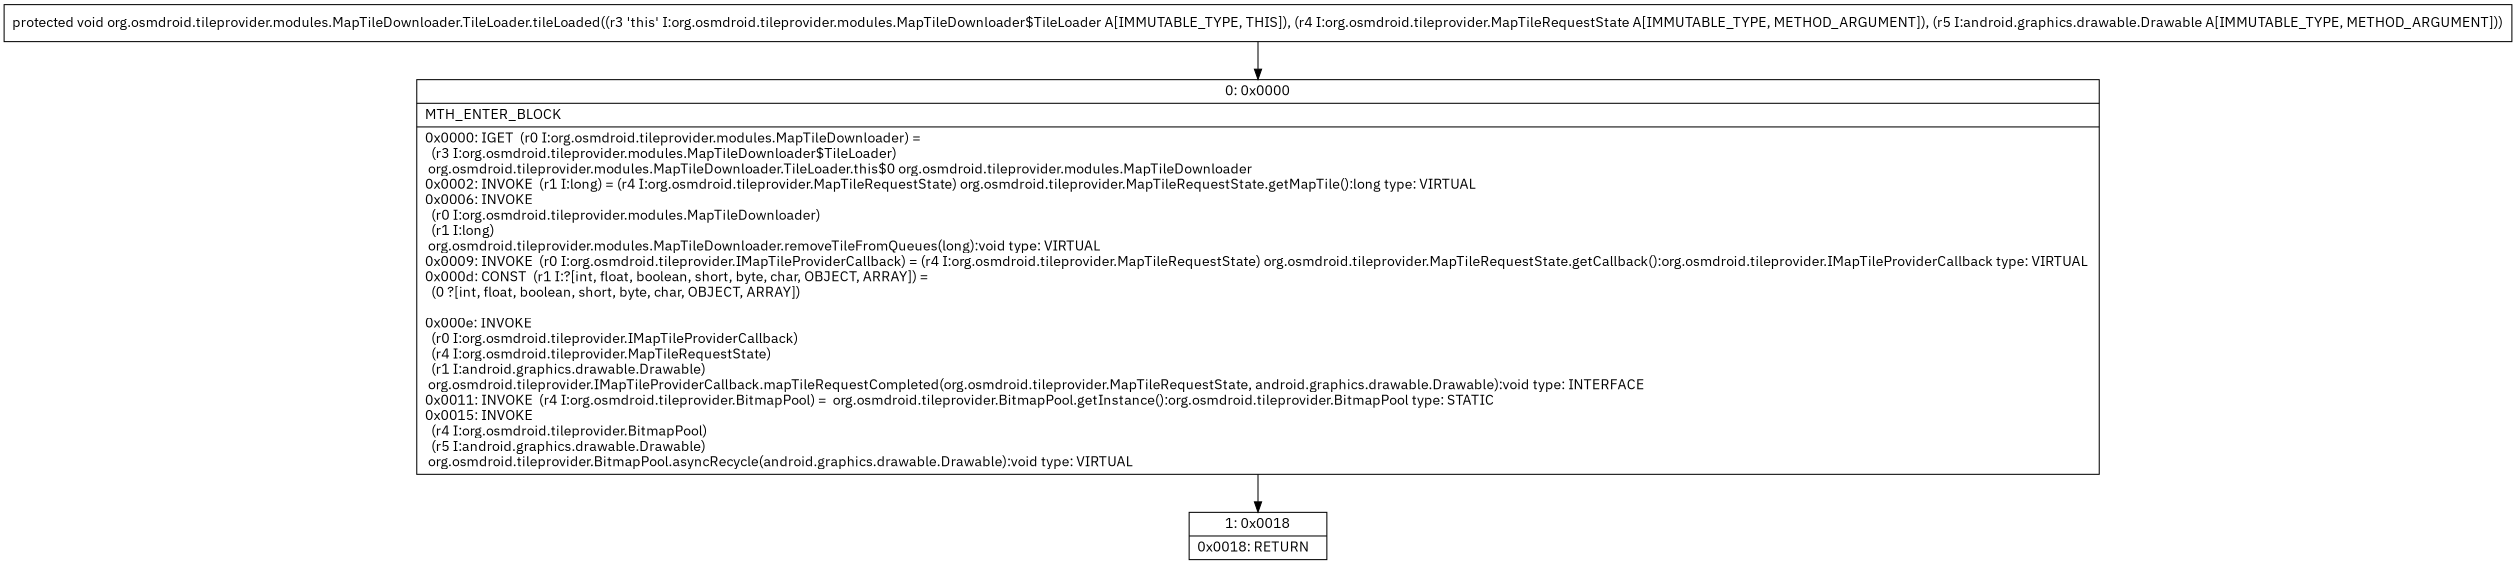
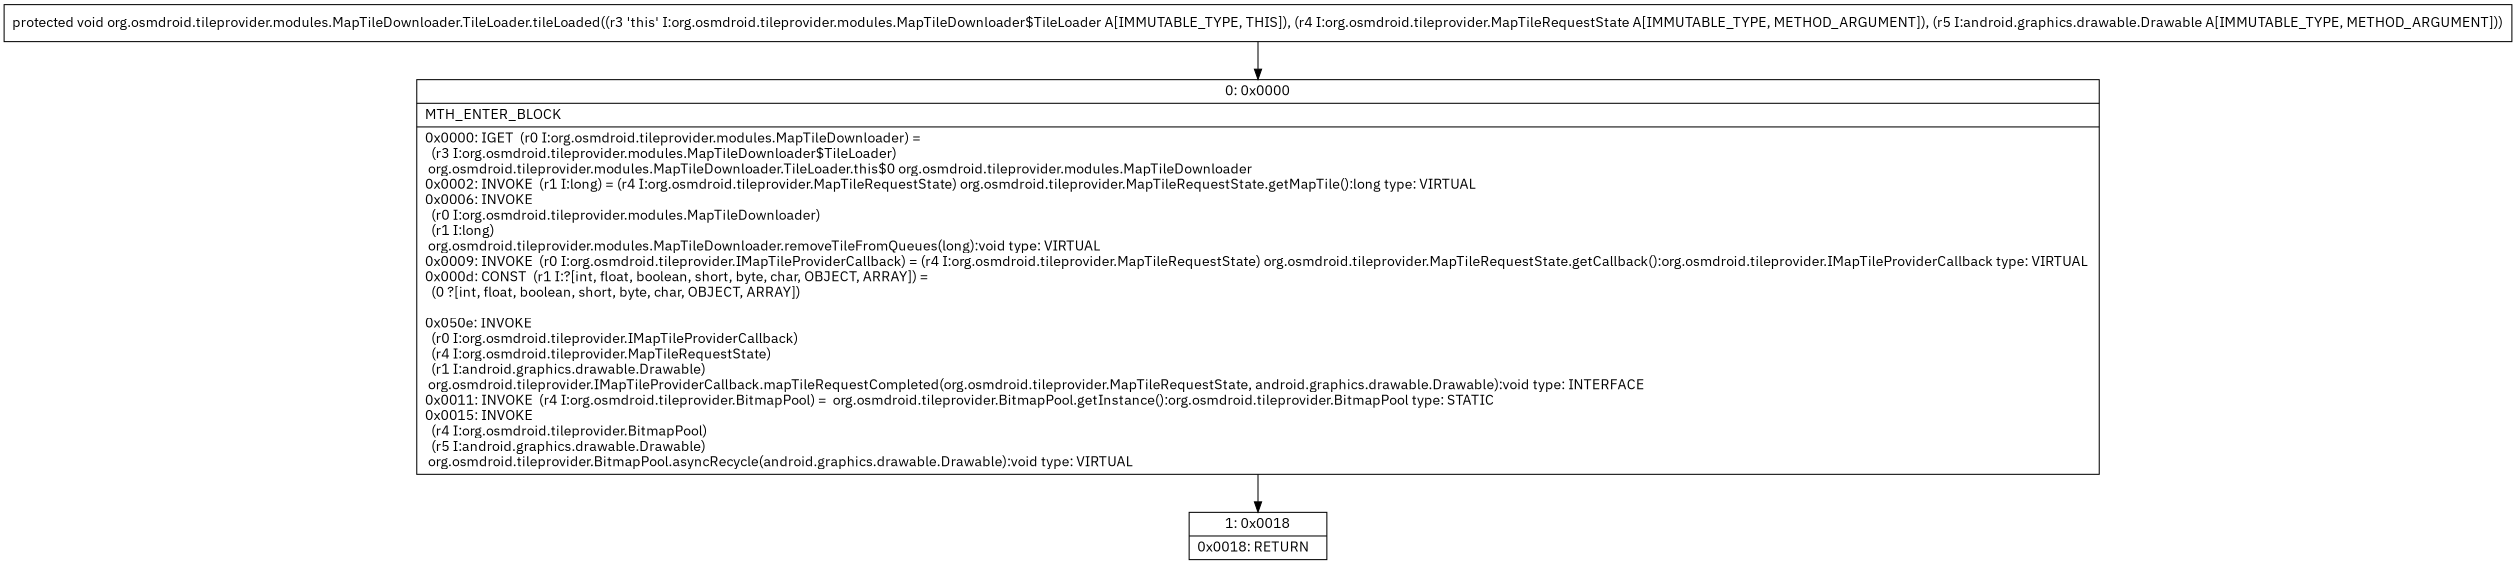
(482, 323) -> (482, 323)
